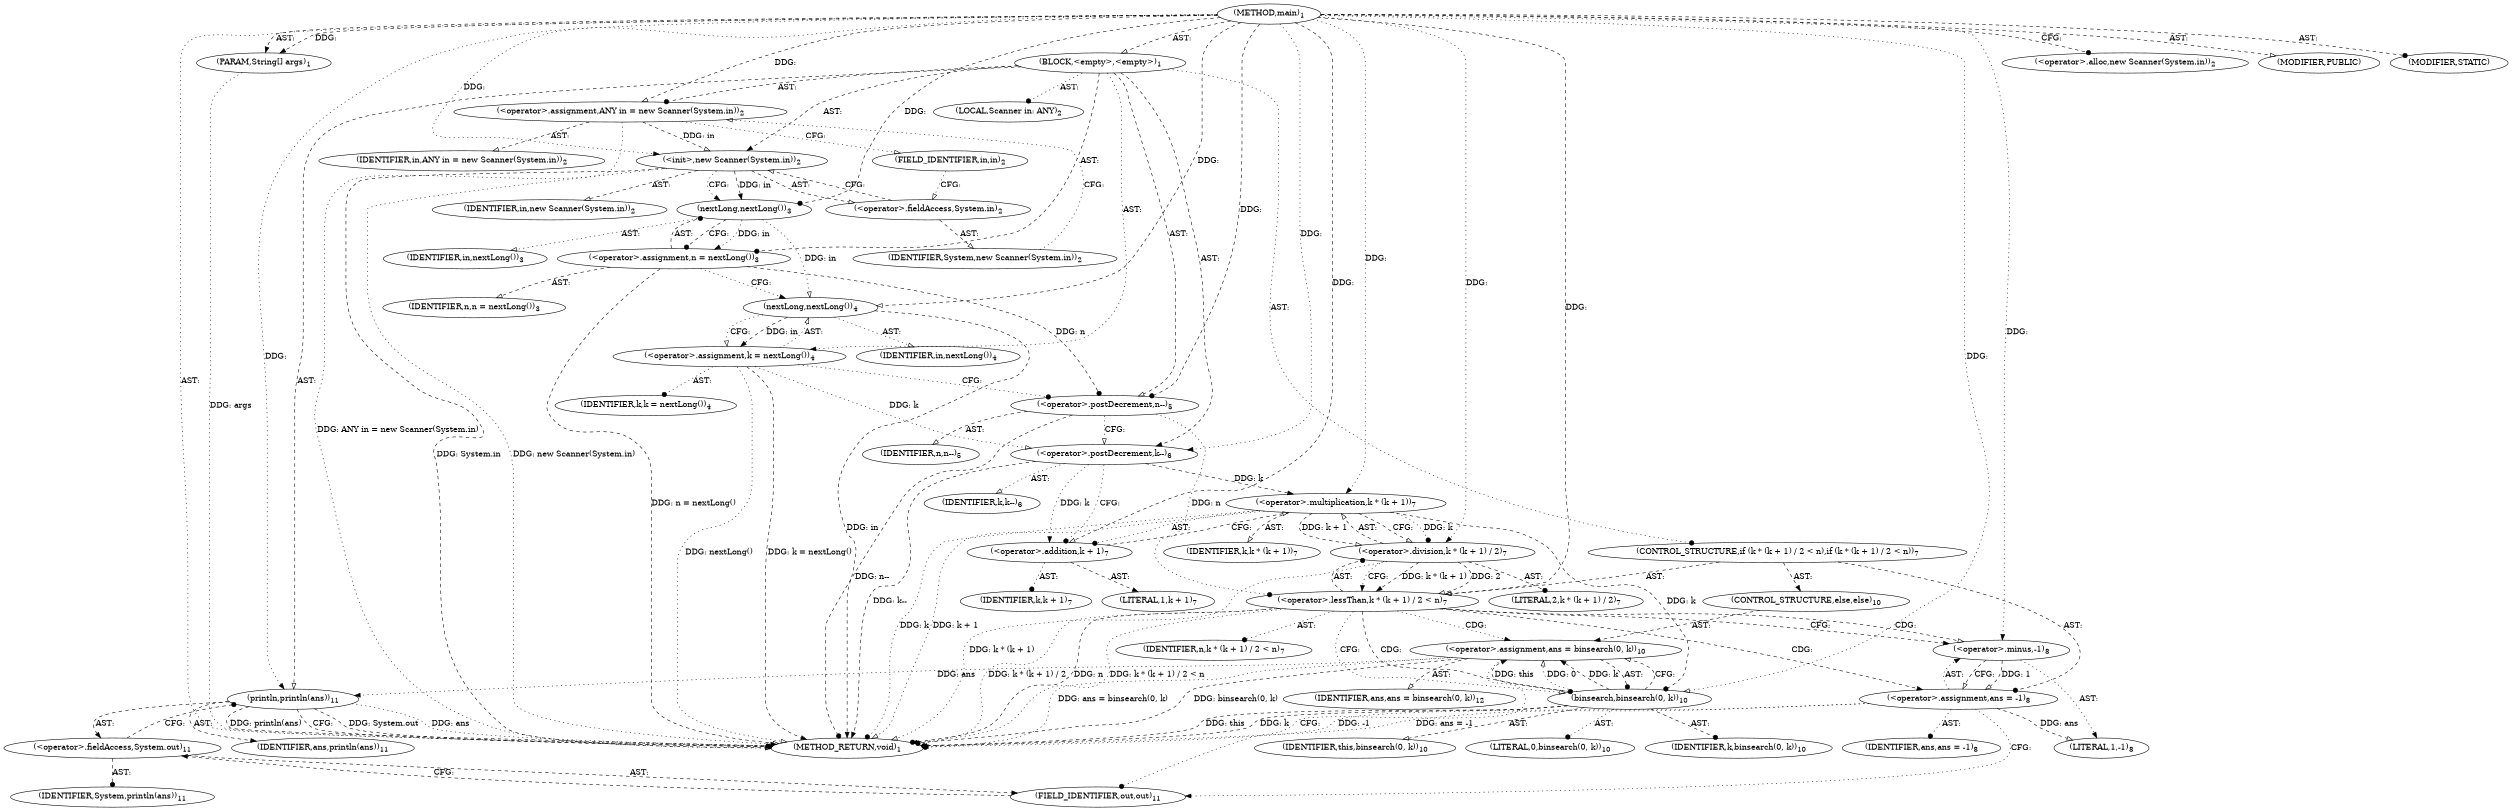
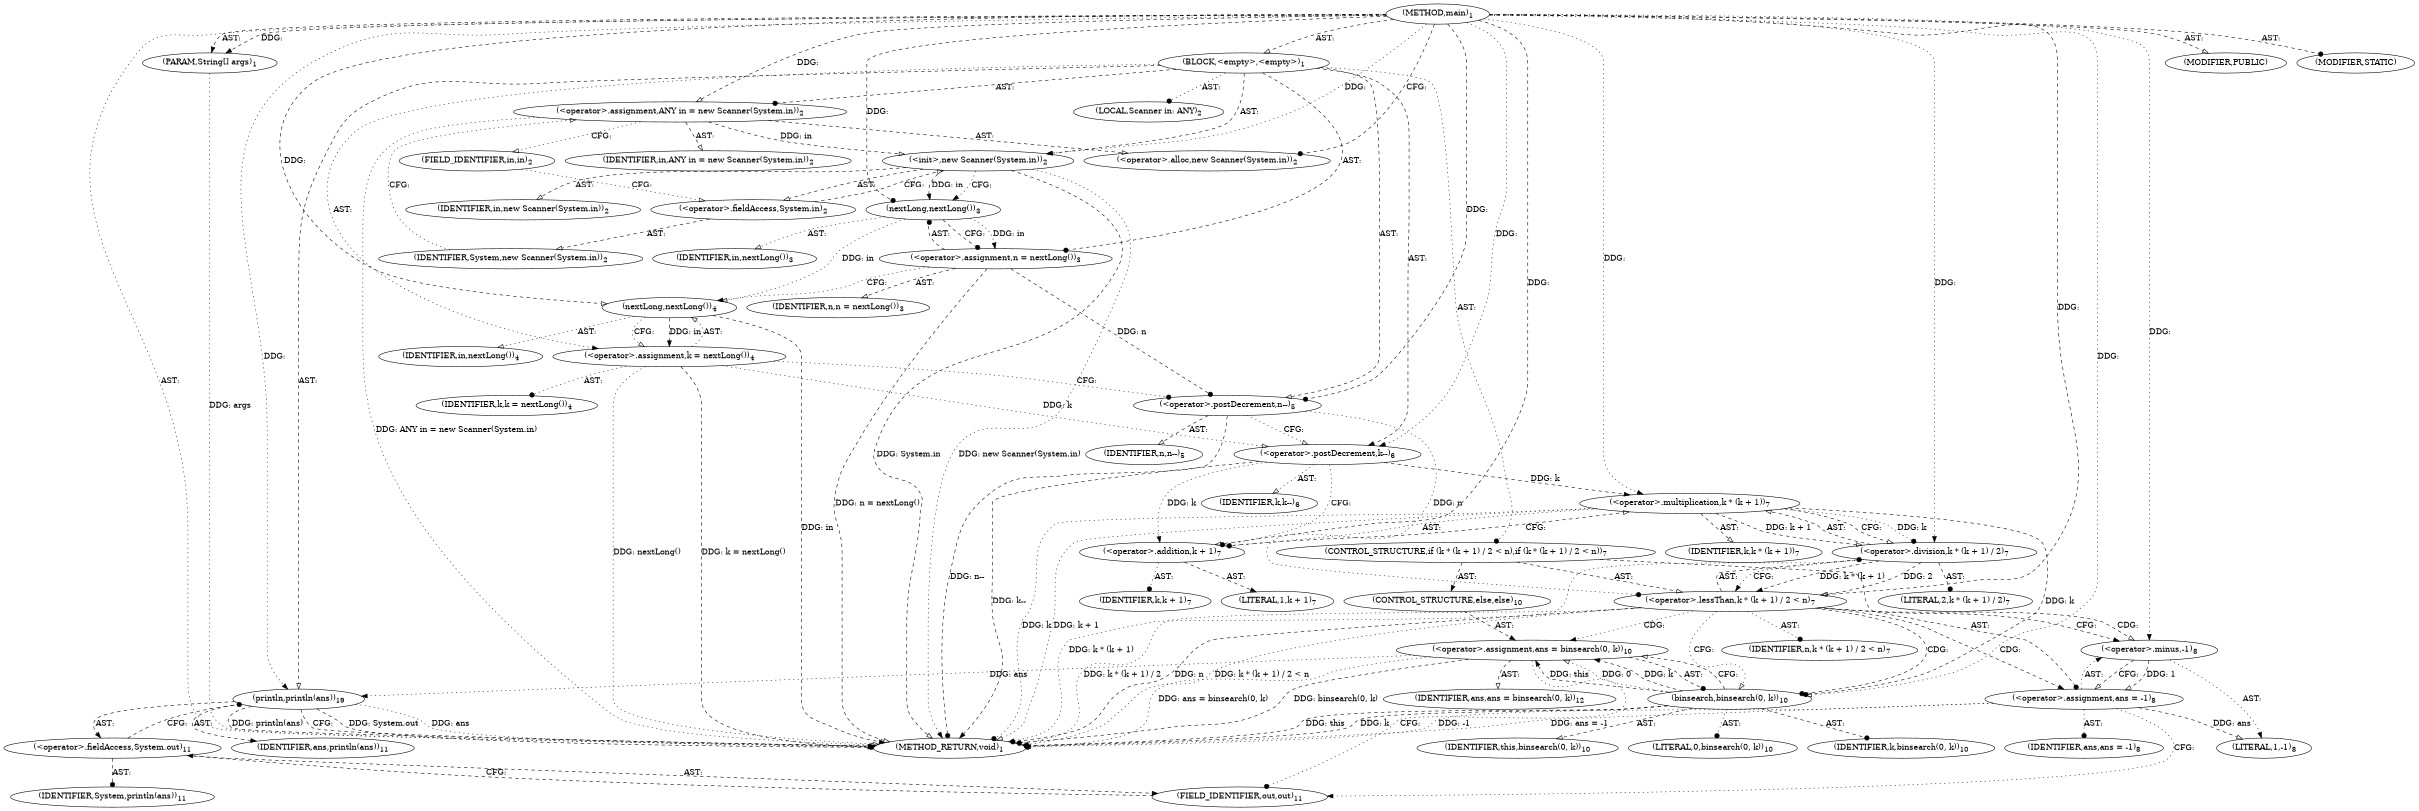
none -> (945, 137)
(335, 698) -> (340, 698)
